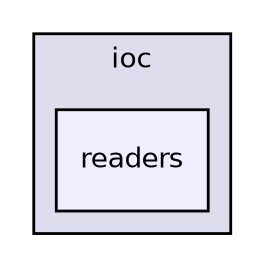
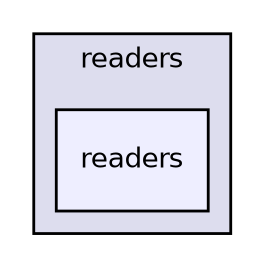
(132, 60) -> (132, 60)
